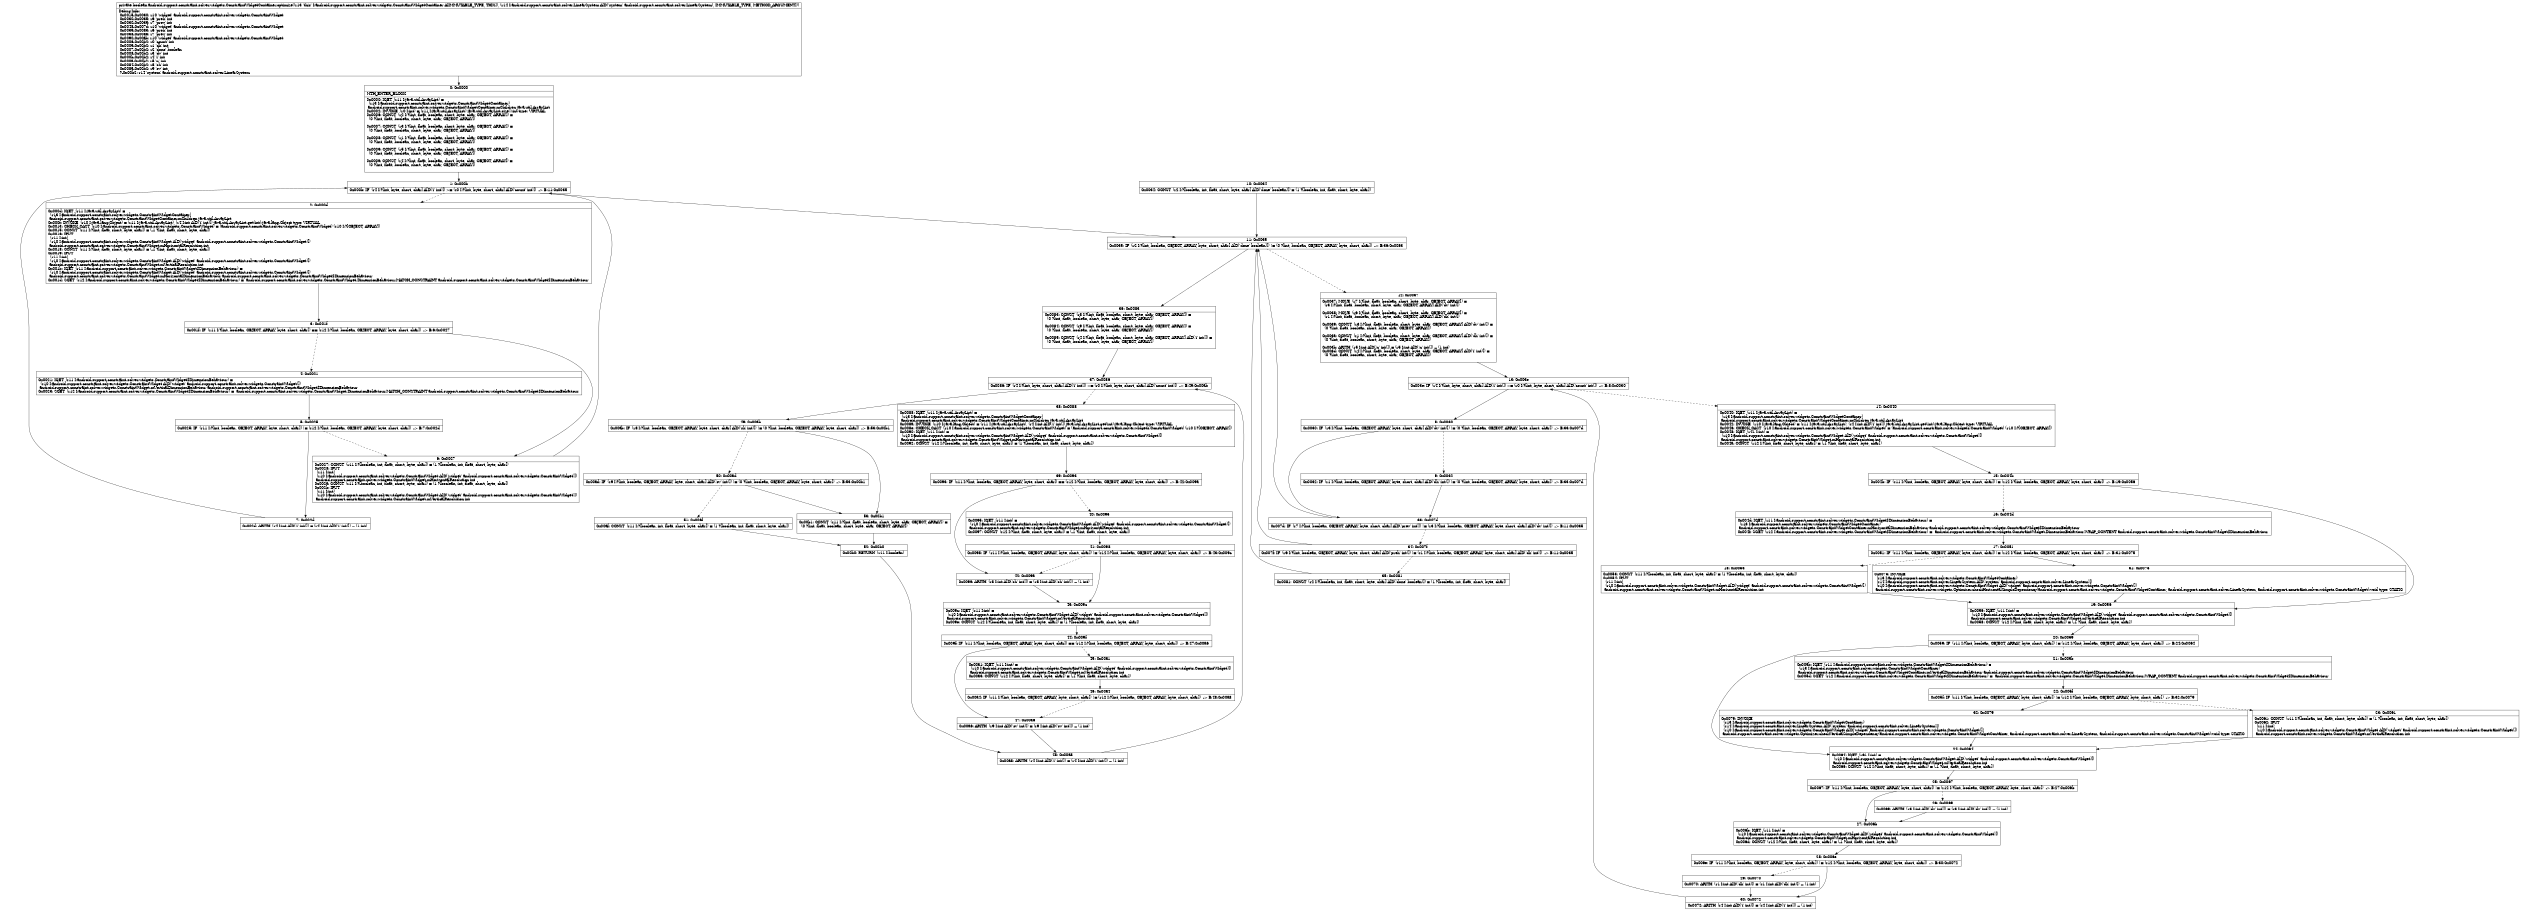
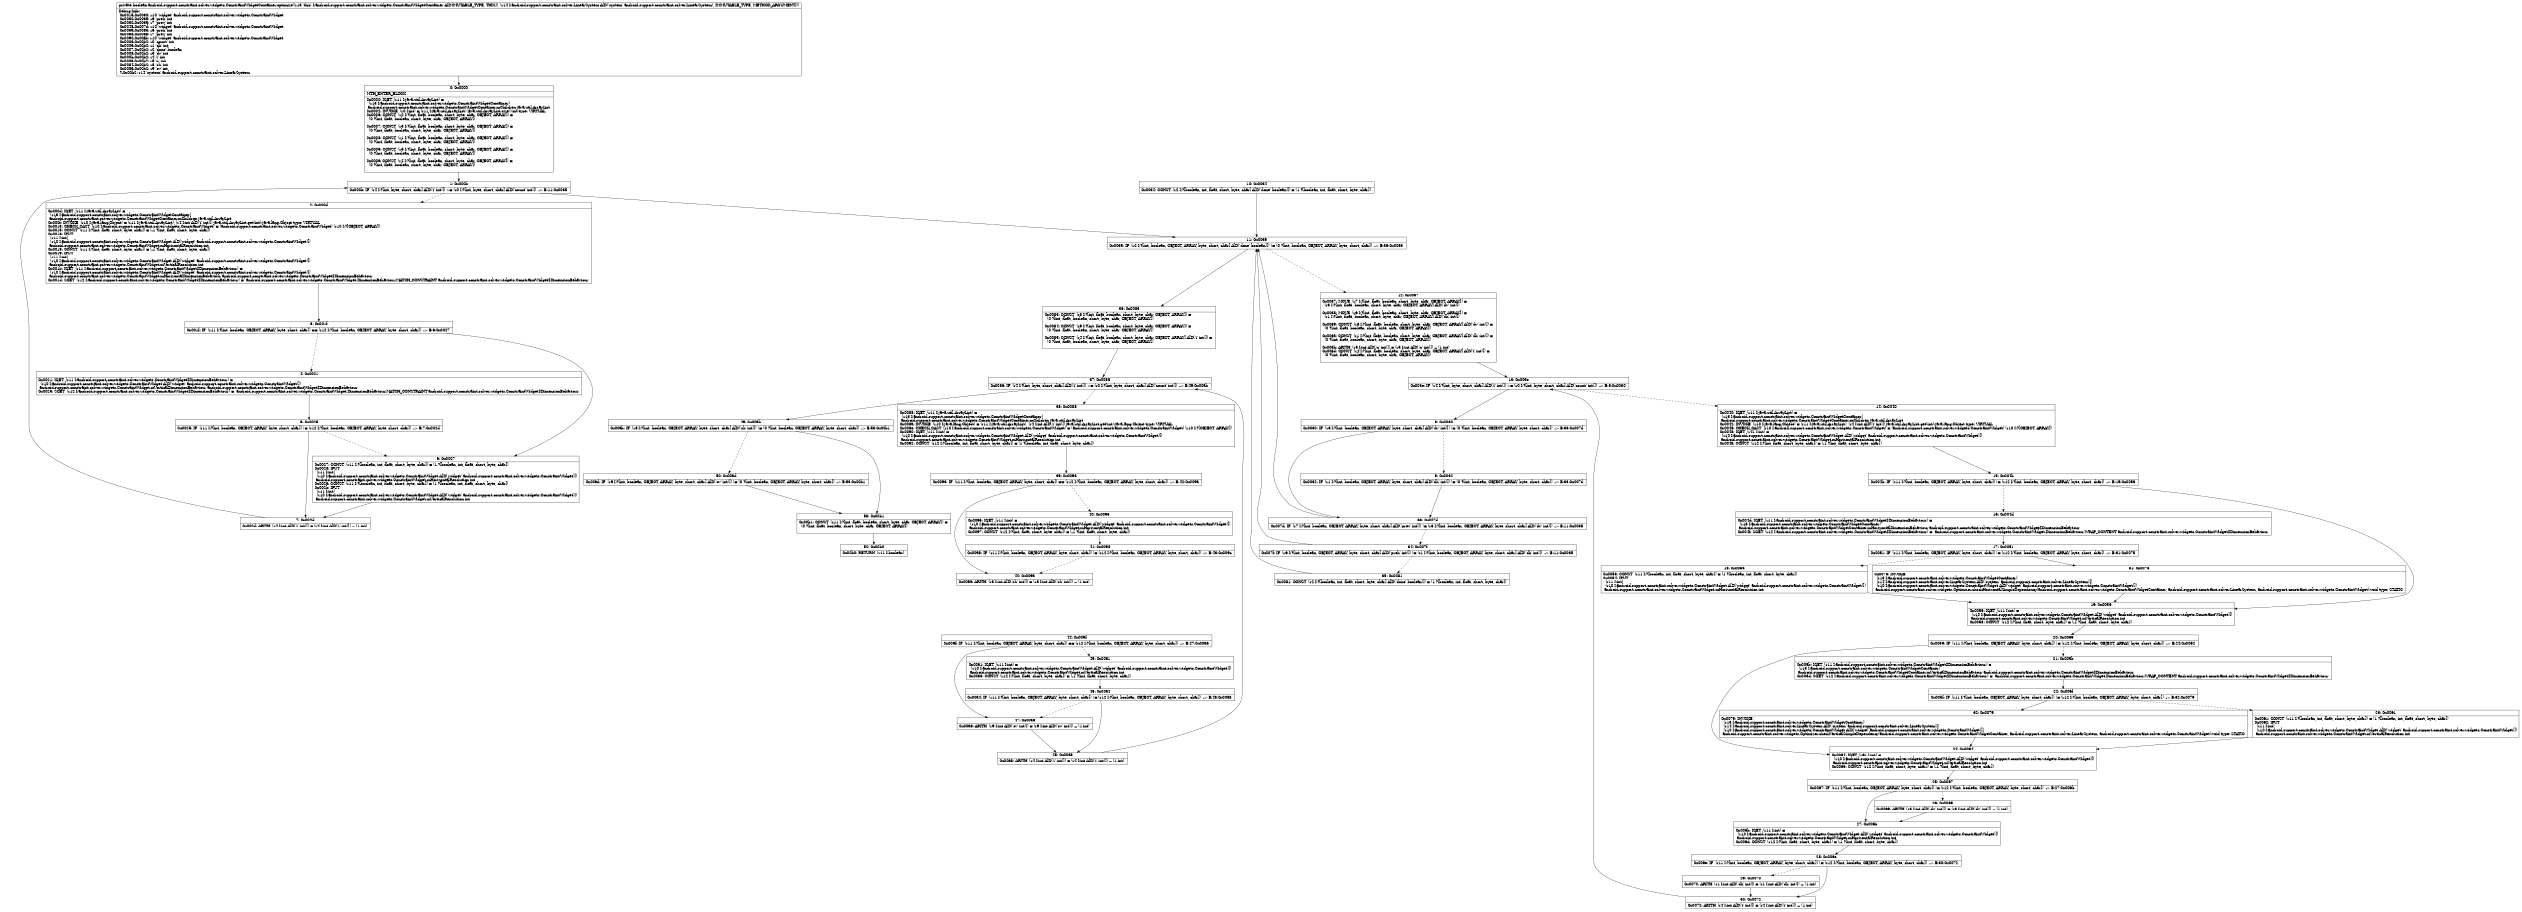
(600, 314) -> (349, 510)
(693, 524) -> none
(1077, 614) -> none
(911, 677) -> (1099, 730)
